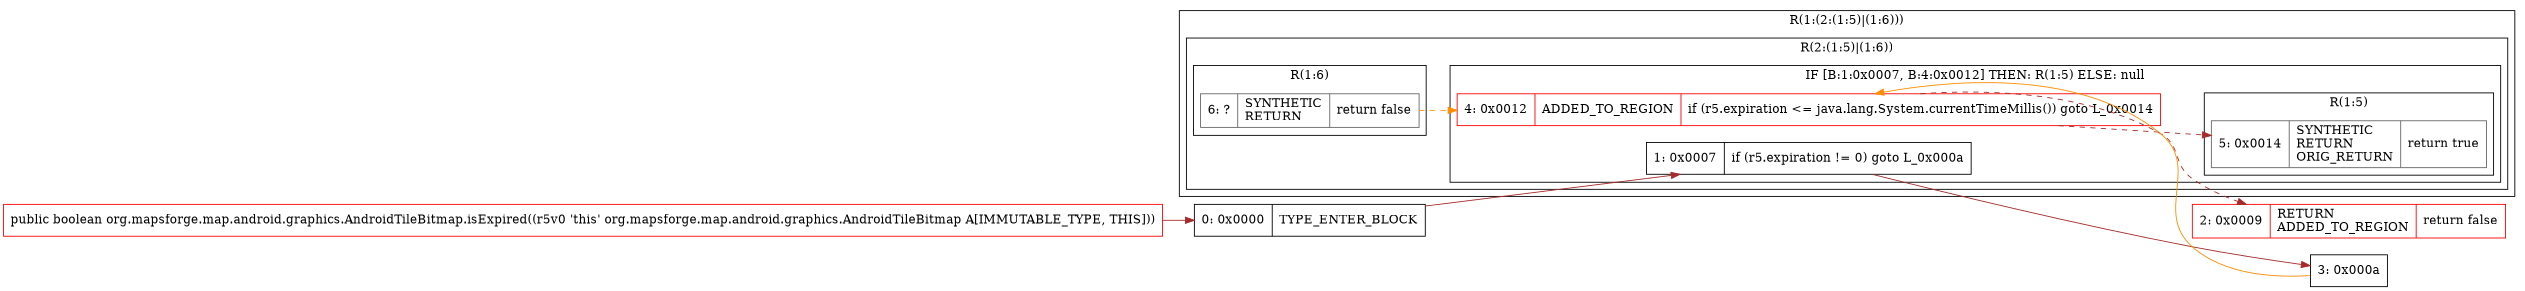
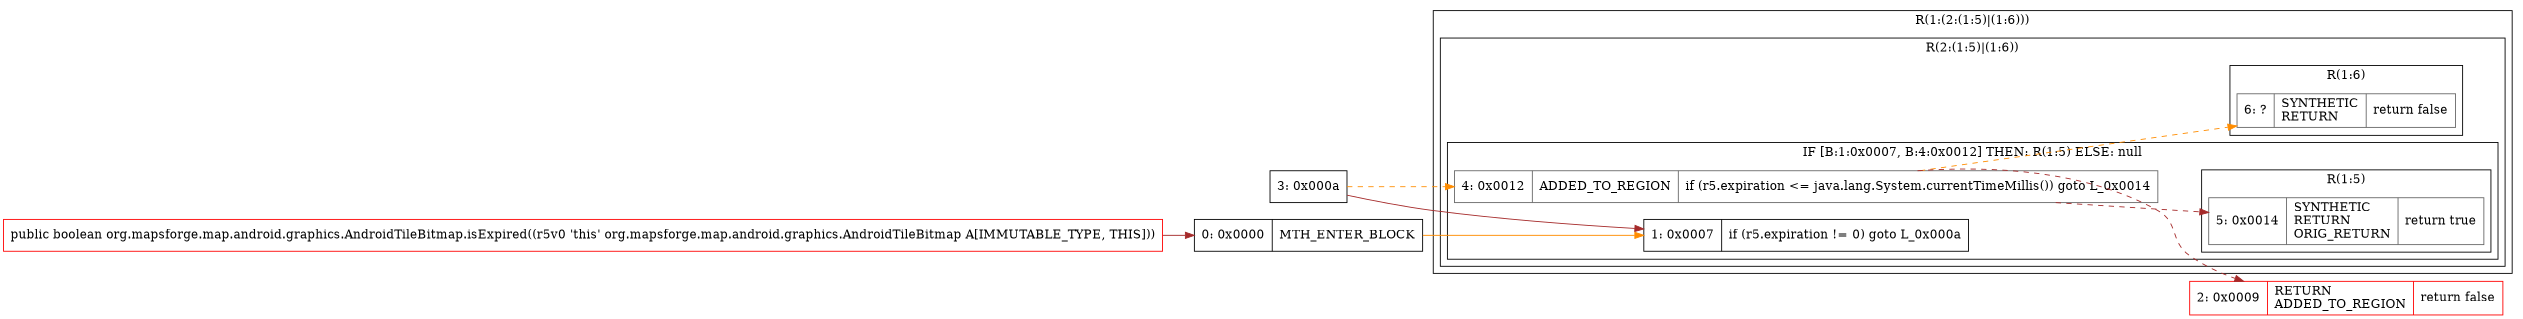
(2120, 109) -> (1396, 187)
(1434, 110) -> (2074, 149)
(1809, 110) -> (1806, 187)
(1548, 191) -> (1529, 235)
(1349, 220) -> (1347, 235)
(2086, 225) -> (1490, 217)
